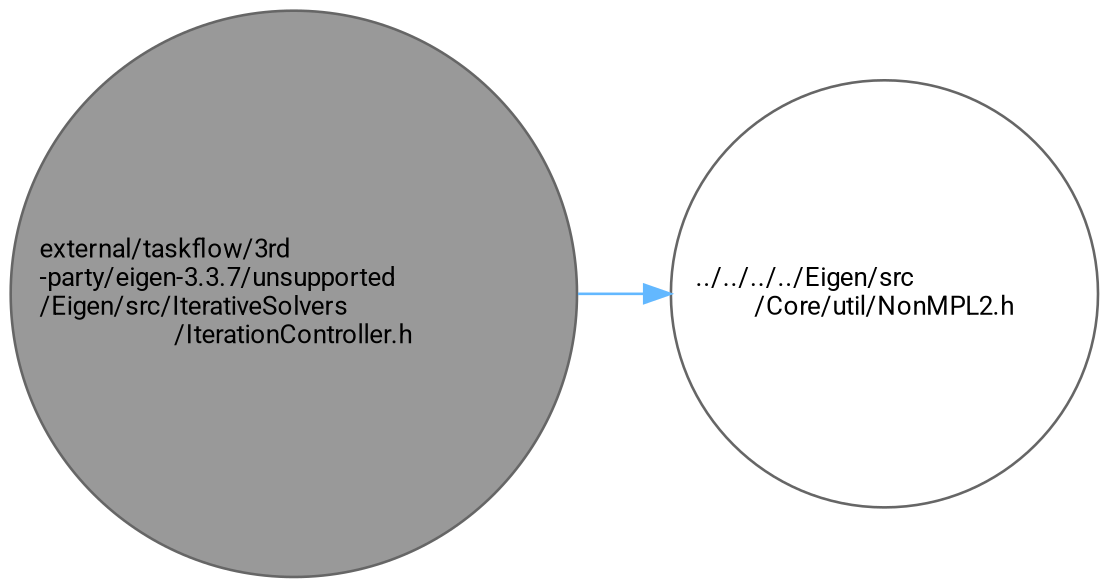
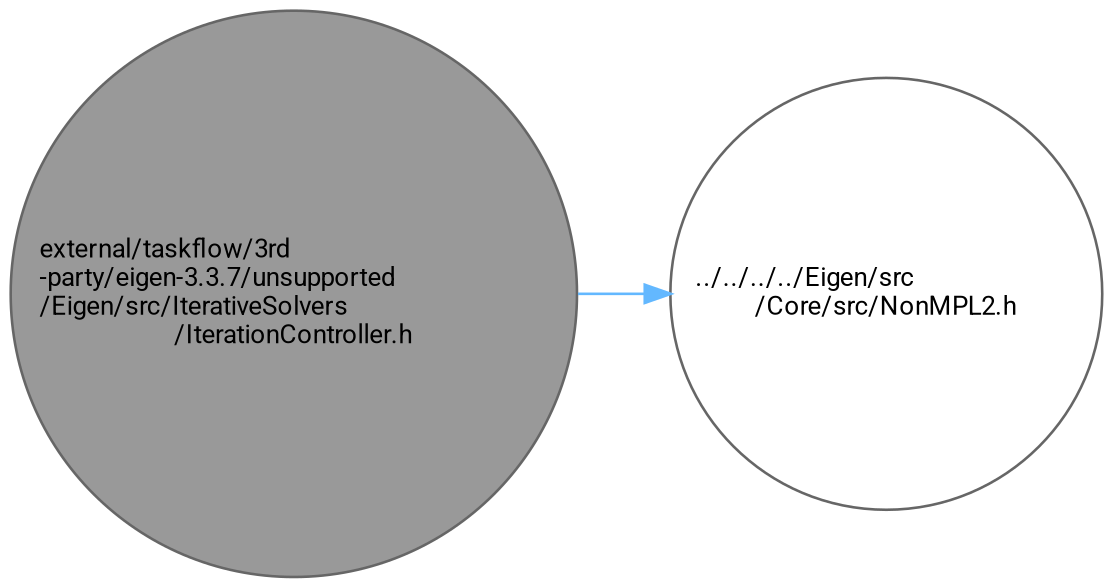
(884, 294) -> (886, 294)
